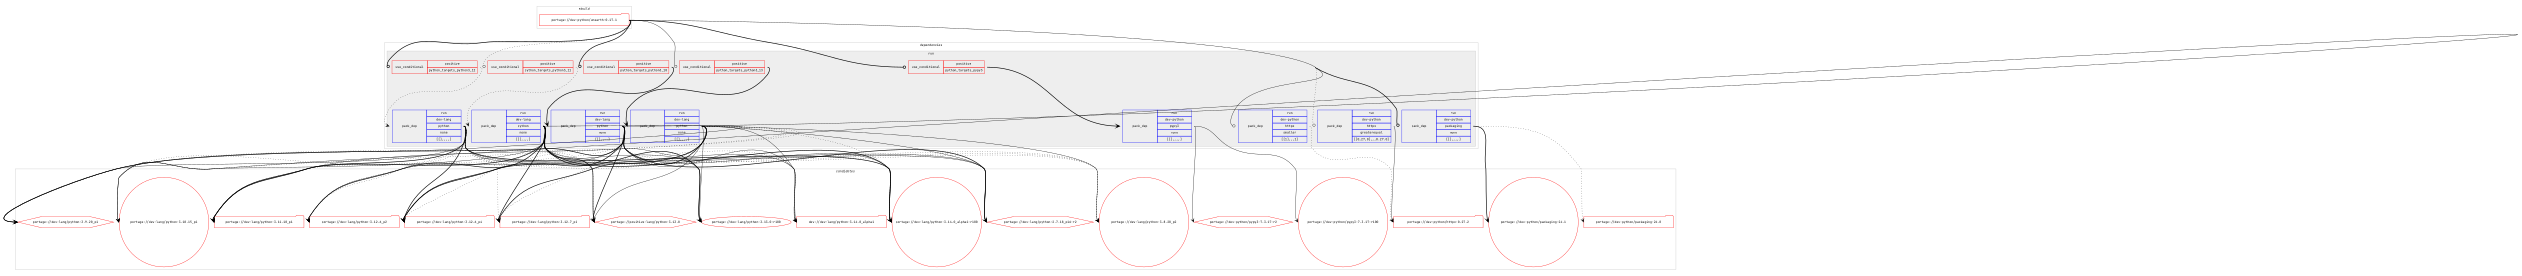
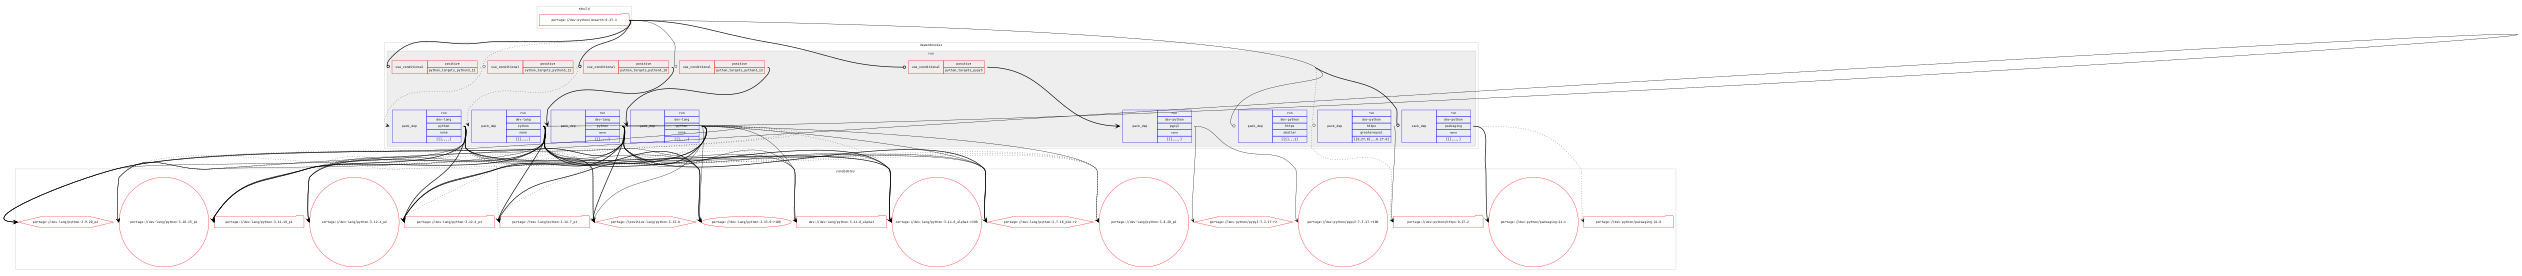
(354, 222) -> (354, 222)
